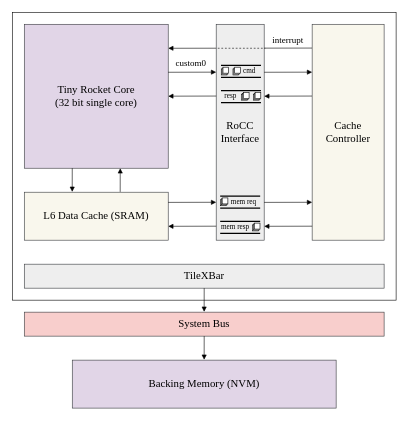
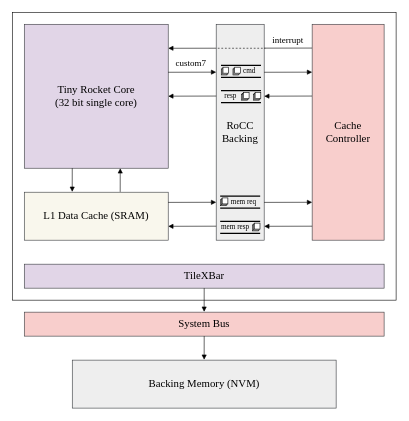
(191, 63) -> (191, 63)
(240, 132) -> (240, 132)
(348, 132) -> (348, 132)
(96, 216) -> (96, 216)
(204, 276) -> (204, 276)
(204, 384) -> (204, 384)
